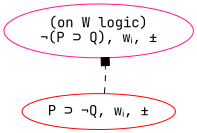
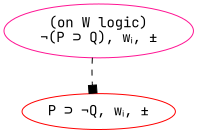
(105, 81) -> (92, 70)
